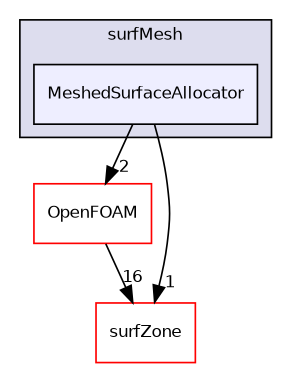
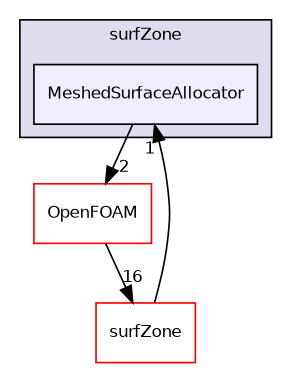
(146, 36) -> (146, 36)
(169, 205) -> (169, 222)
